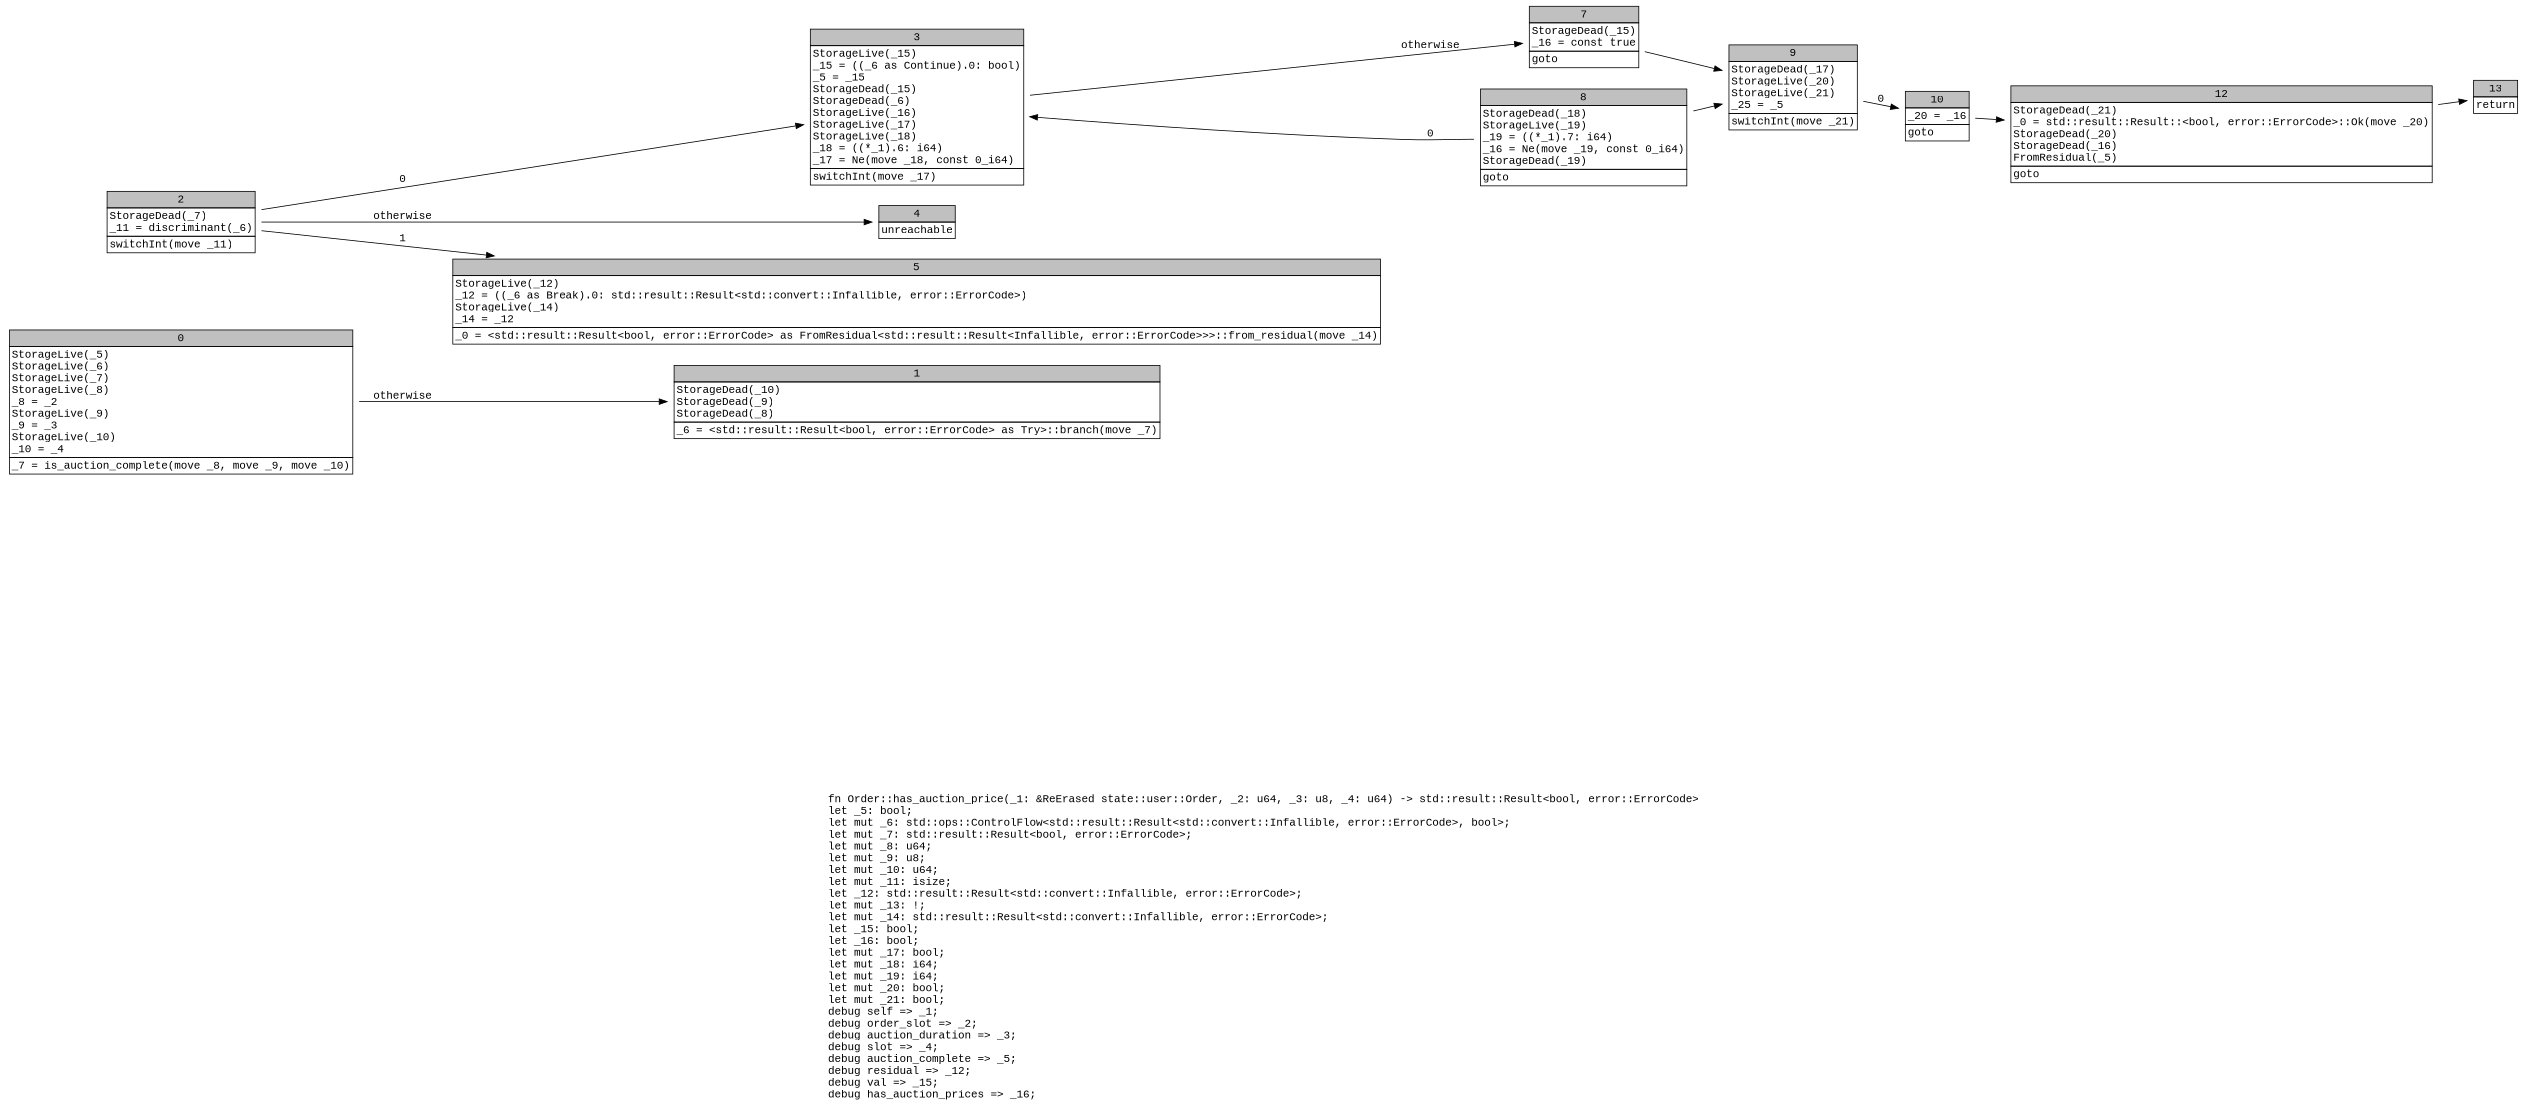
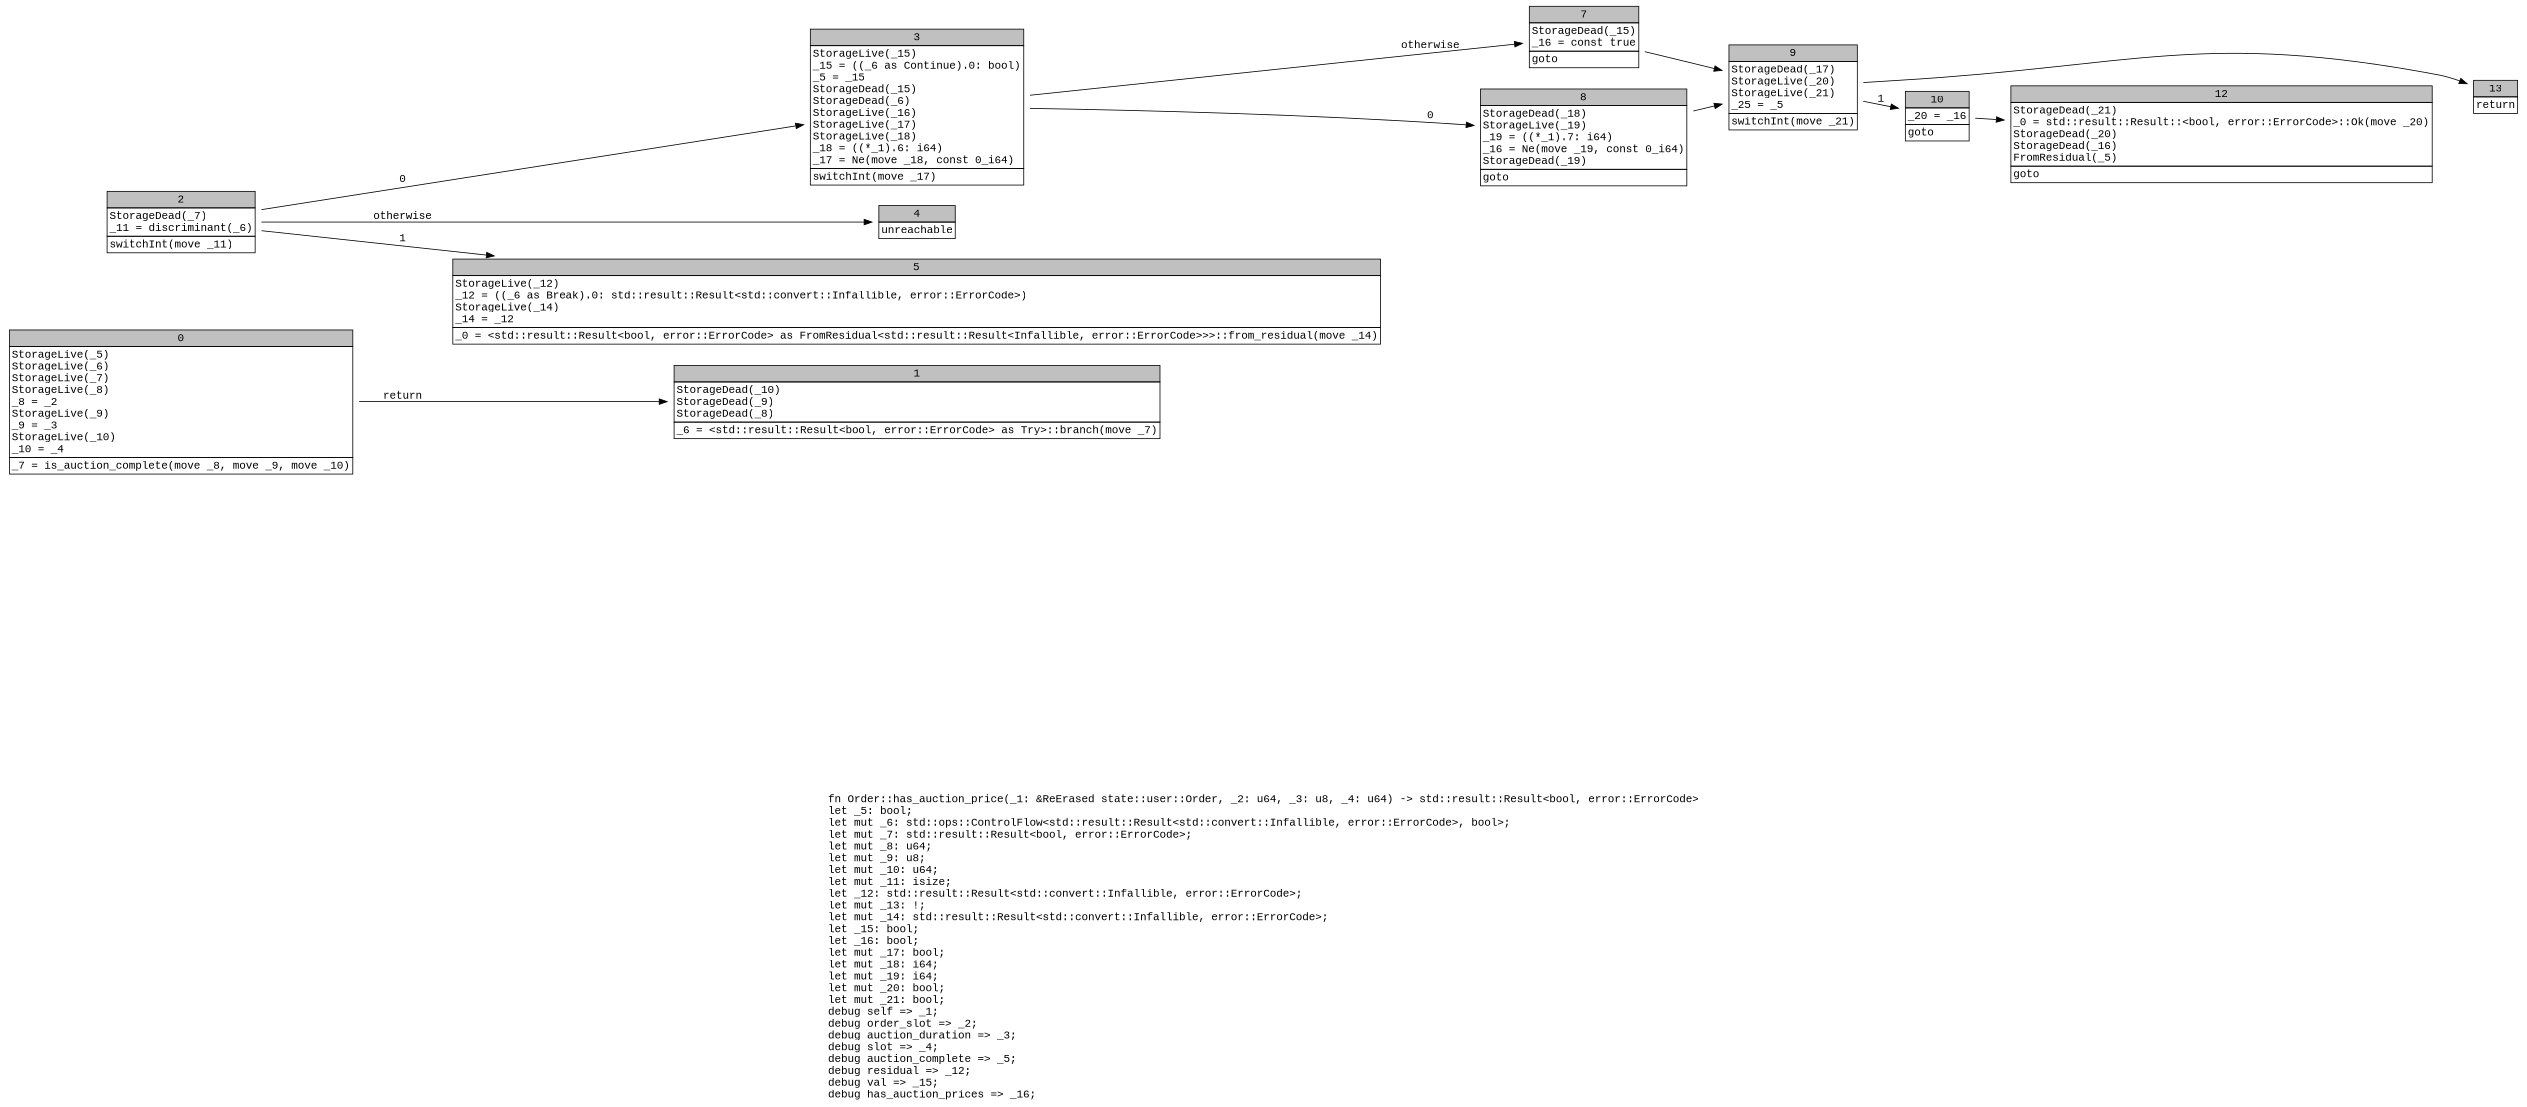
(1881, 99) -> (1881, 99)
(2449, 103) -> (2162, 56)
(1256, 133) -> (1248, 114)
(403, 396) -> (403, 396)
